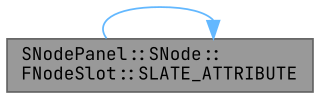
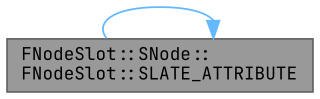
(160, 65) -> (160, 65)
